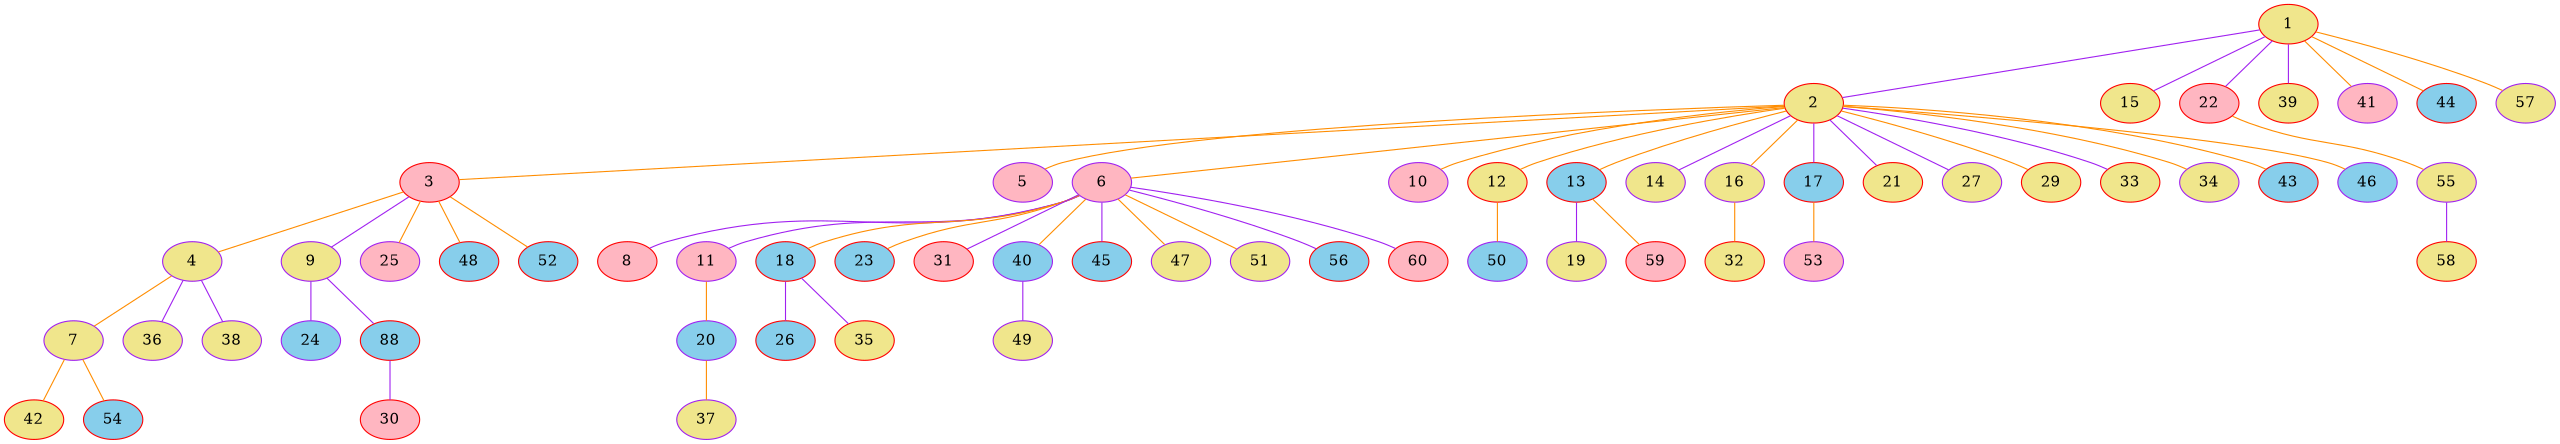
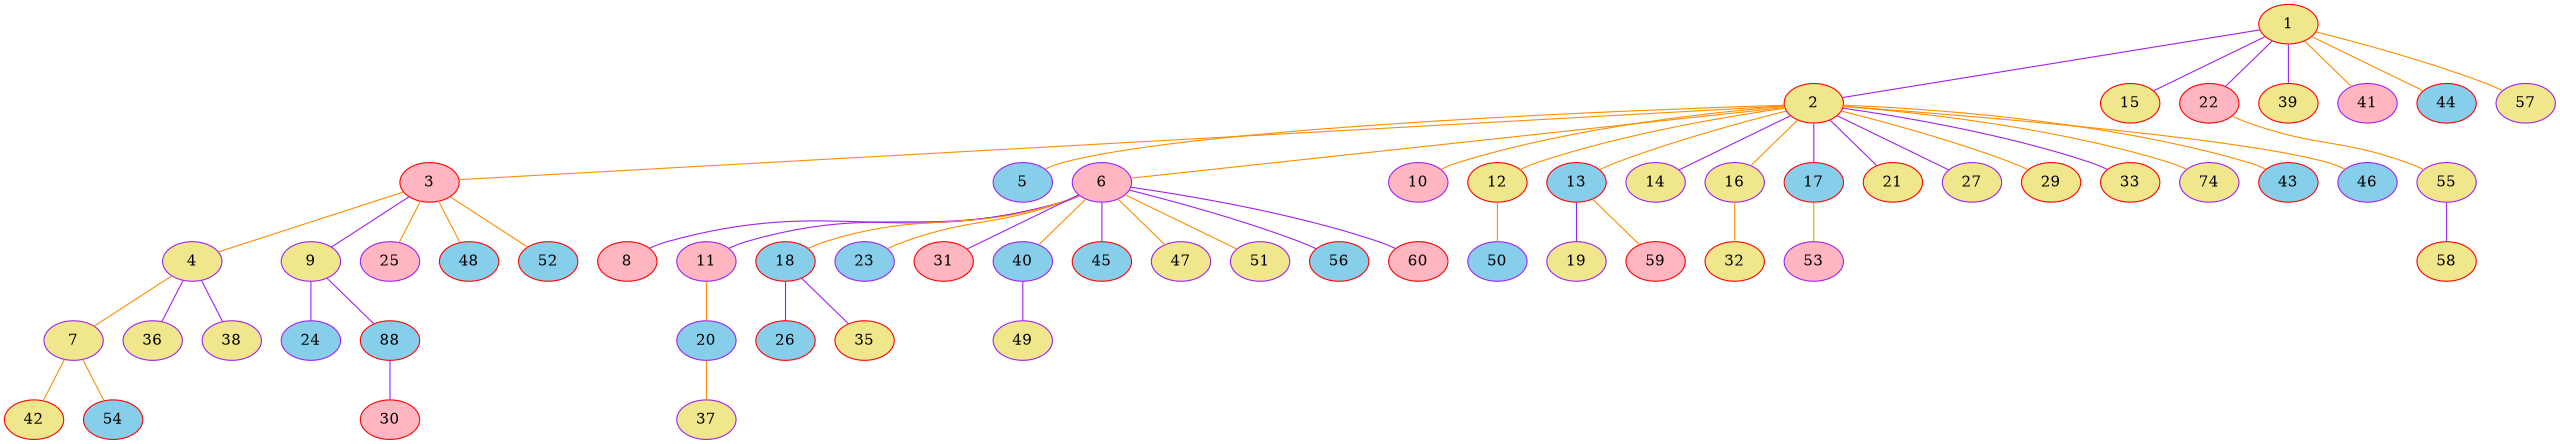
(1023, 182) -> (1023, 182)
(2209, 182) -> (2209, 182)
(865, 261) -> (865, 261)
